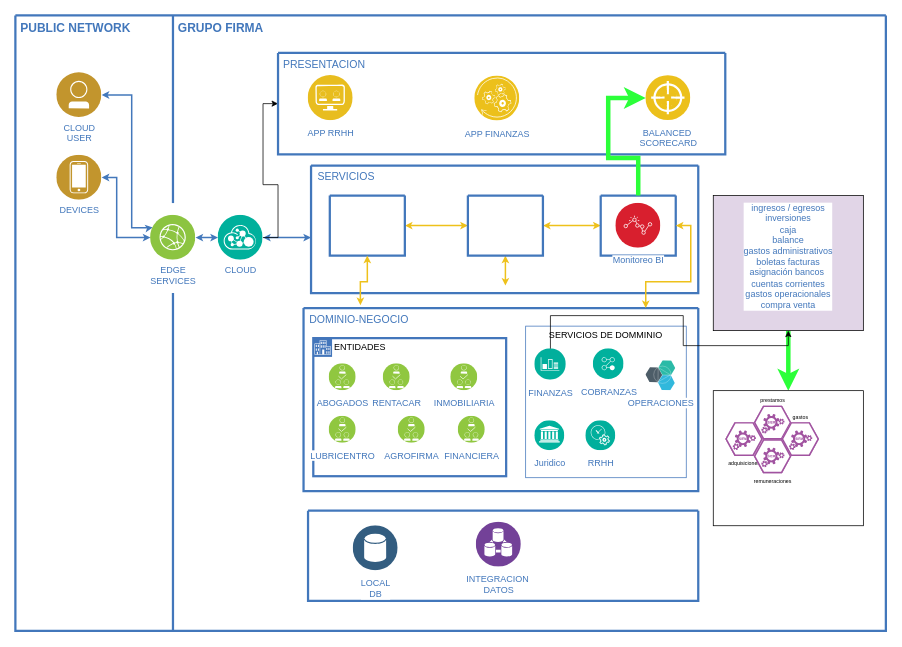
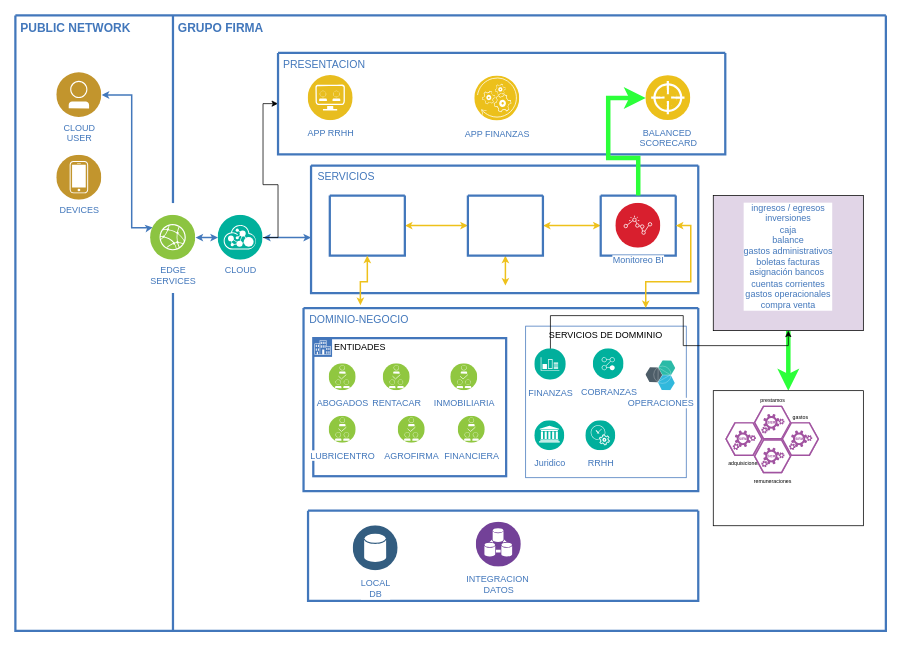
(117, 216) -> none
